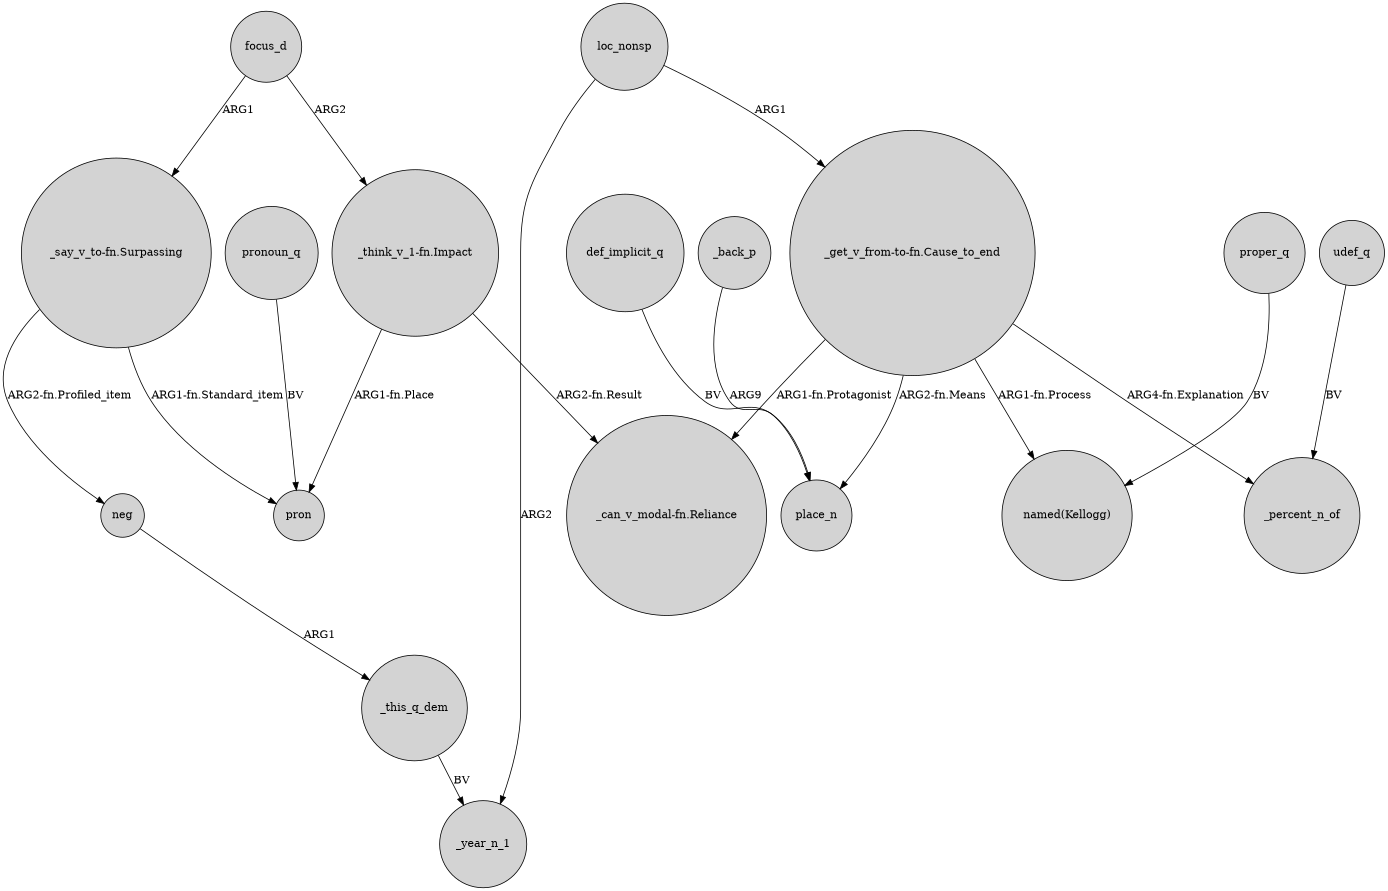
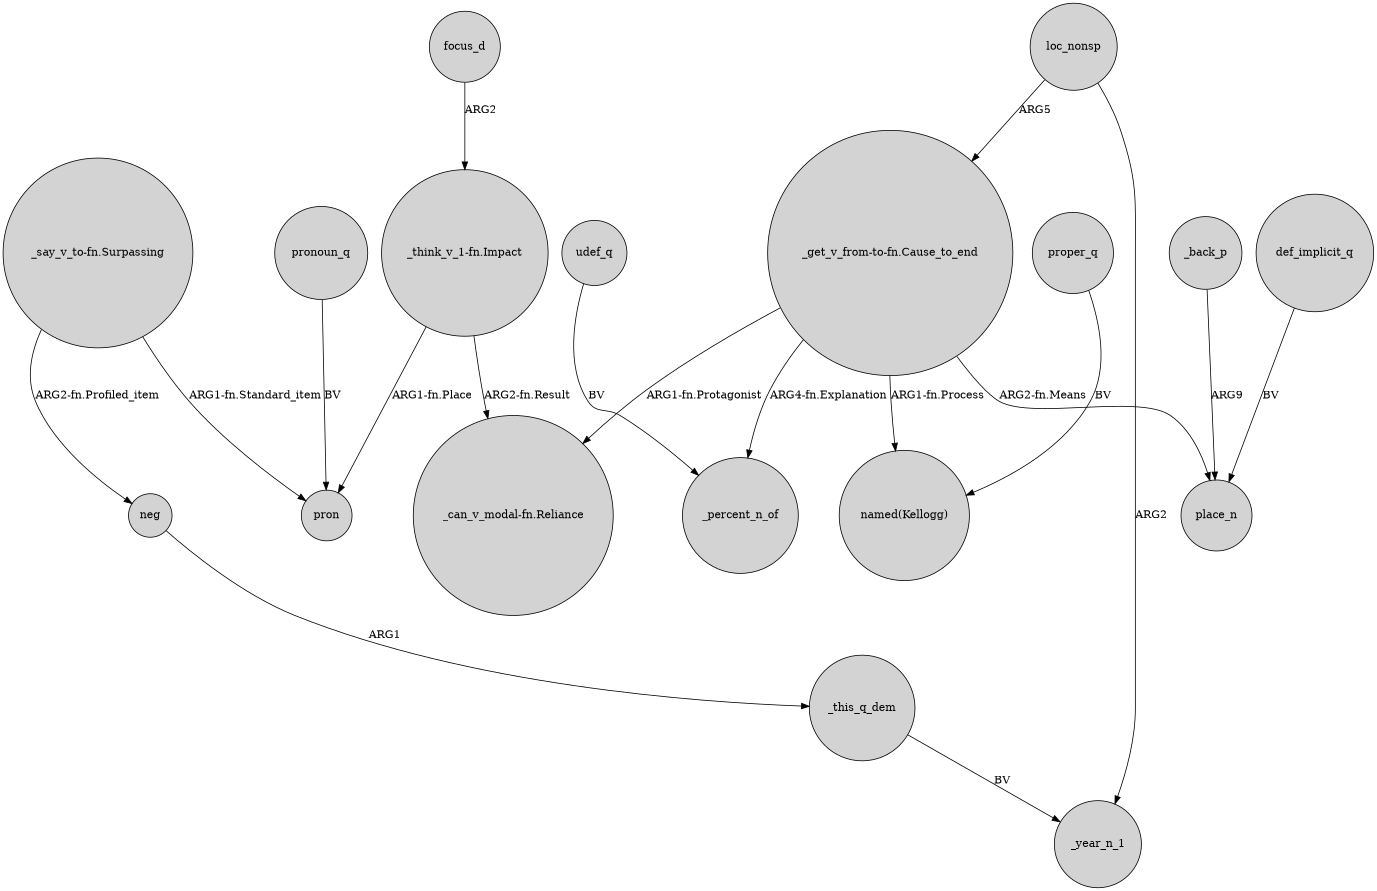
(771, 110) -> (1035, 110)
(211, 123) -> none
